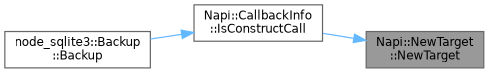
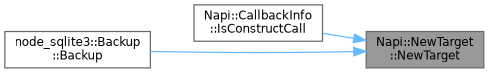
(166, 37) -> (252, 53)
